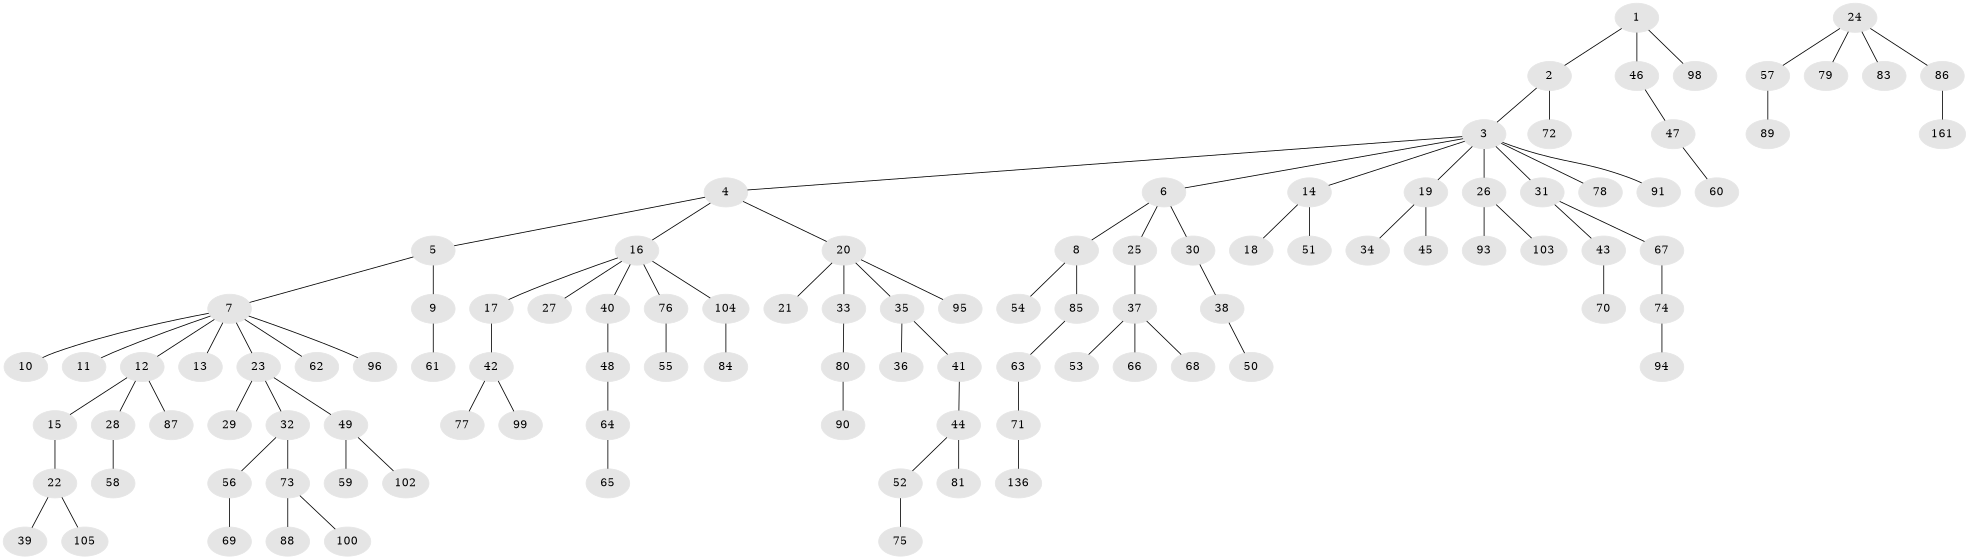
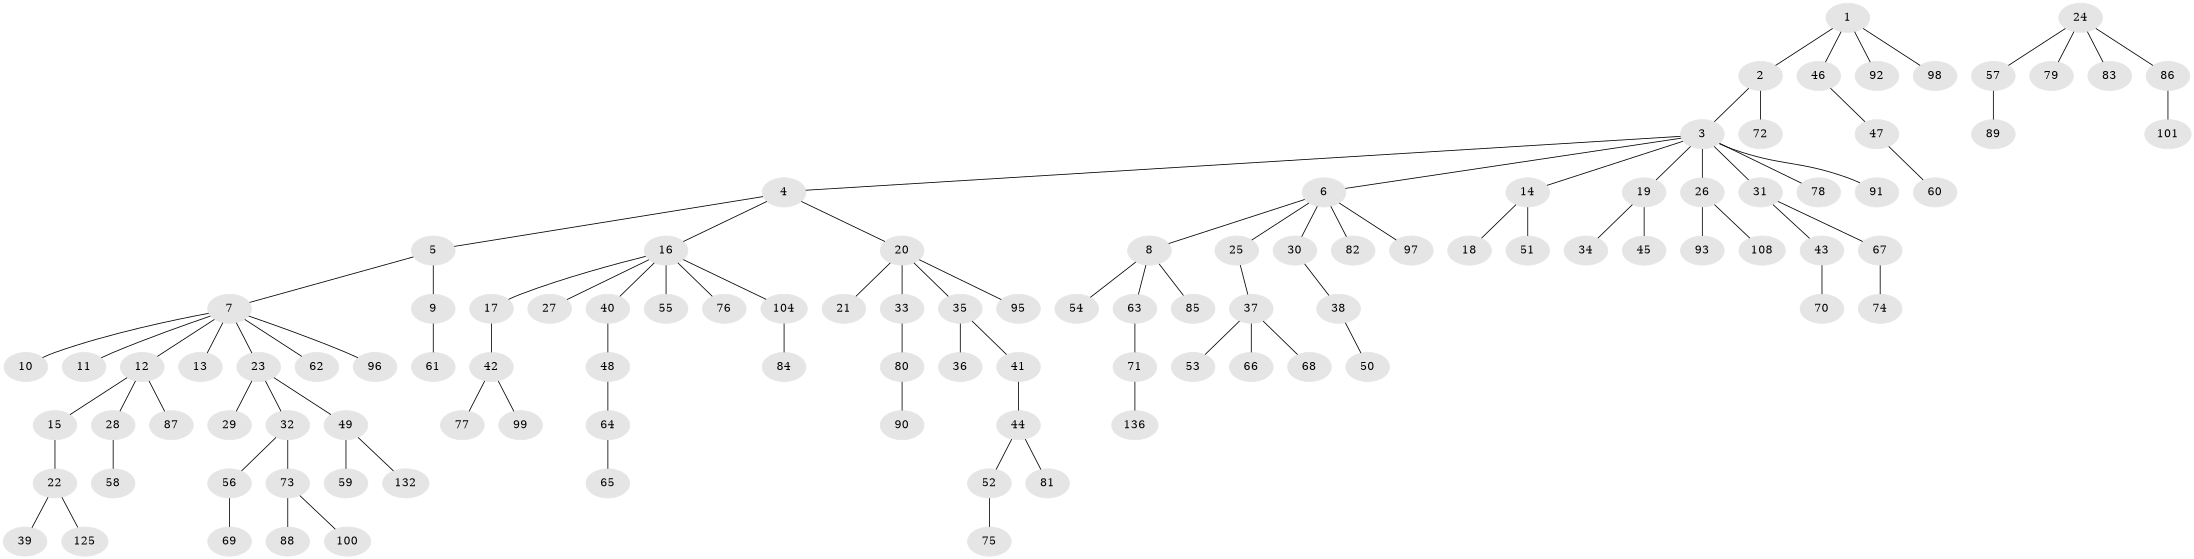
none -> (1877, 76)
(1942, 134) -> (2168, 134)
none -> (1353, 251)
none -> (1411, 251)
(1544, 251) -> (1762, 251)
(666, 338) -> (666, 280)
(1048, 338) -> (1142, 280)
(1662, 367) -> none
(406, 483) -> (406, 483)
(85, 542) -> (85, 542)
